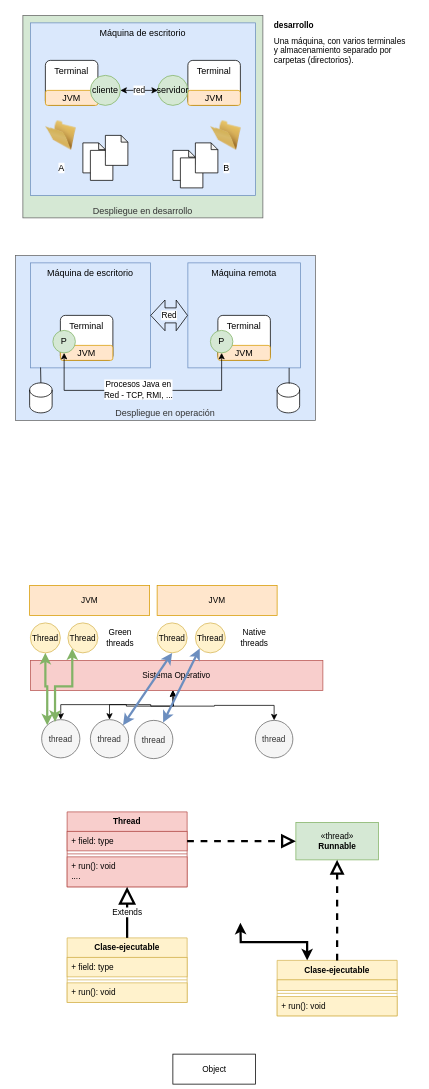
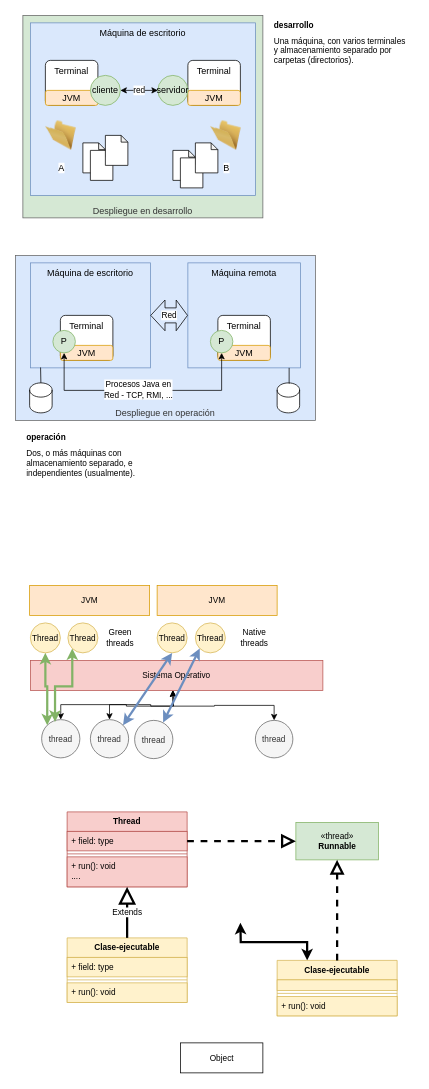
none -> (83, 462)
(214, 1069) -> (222, 1058)
